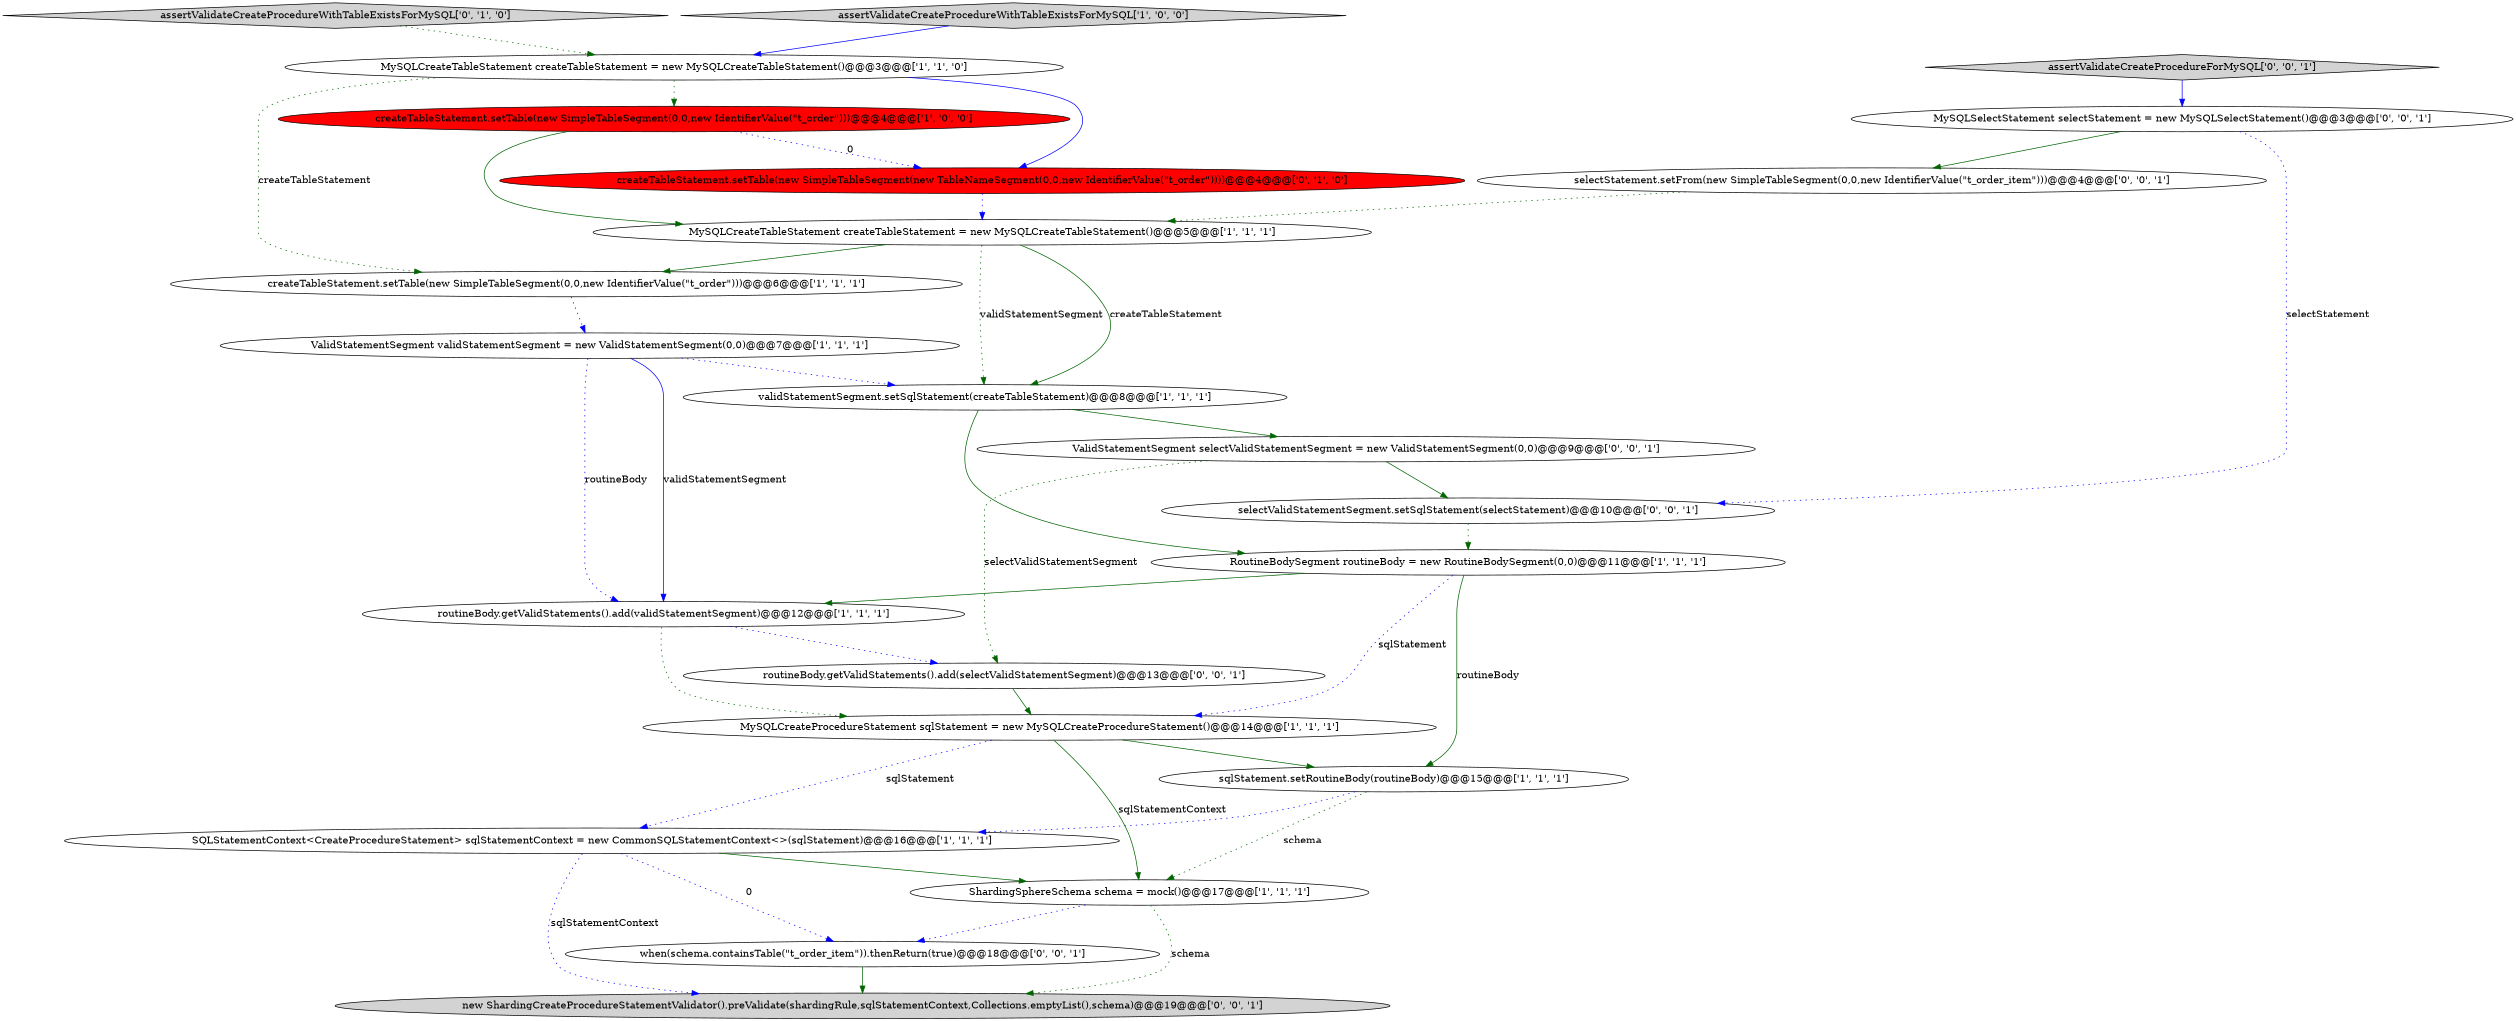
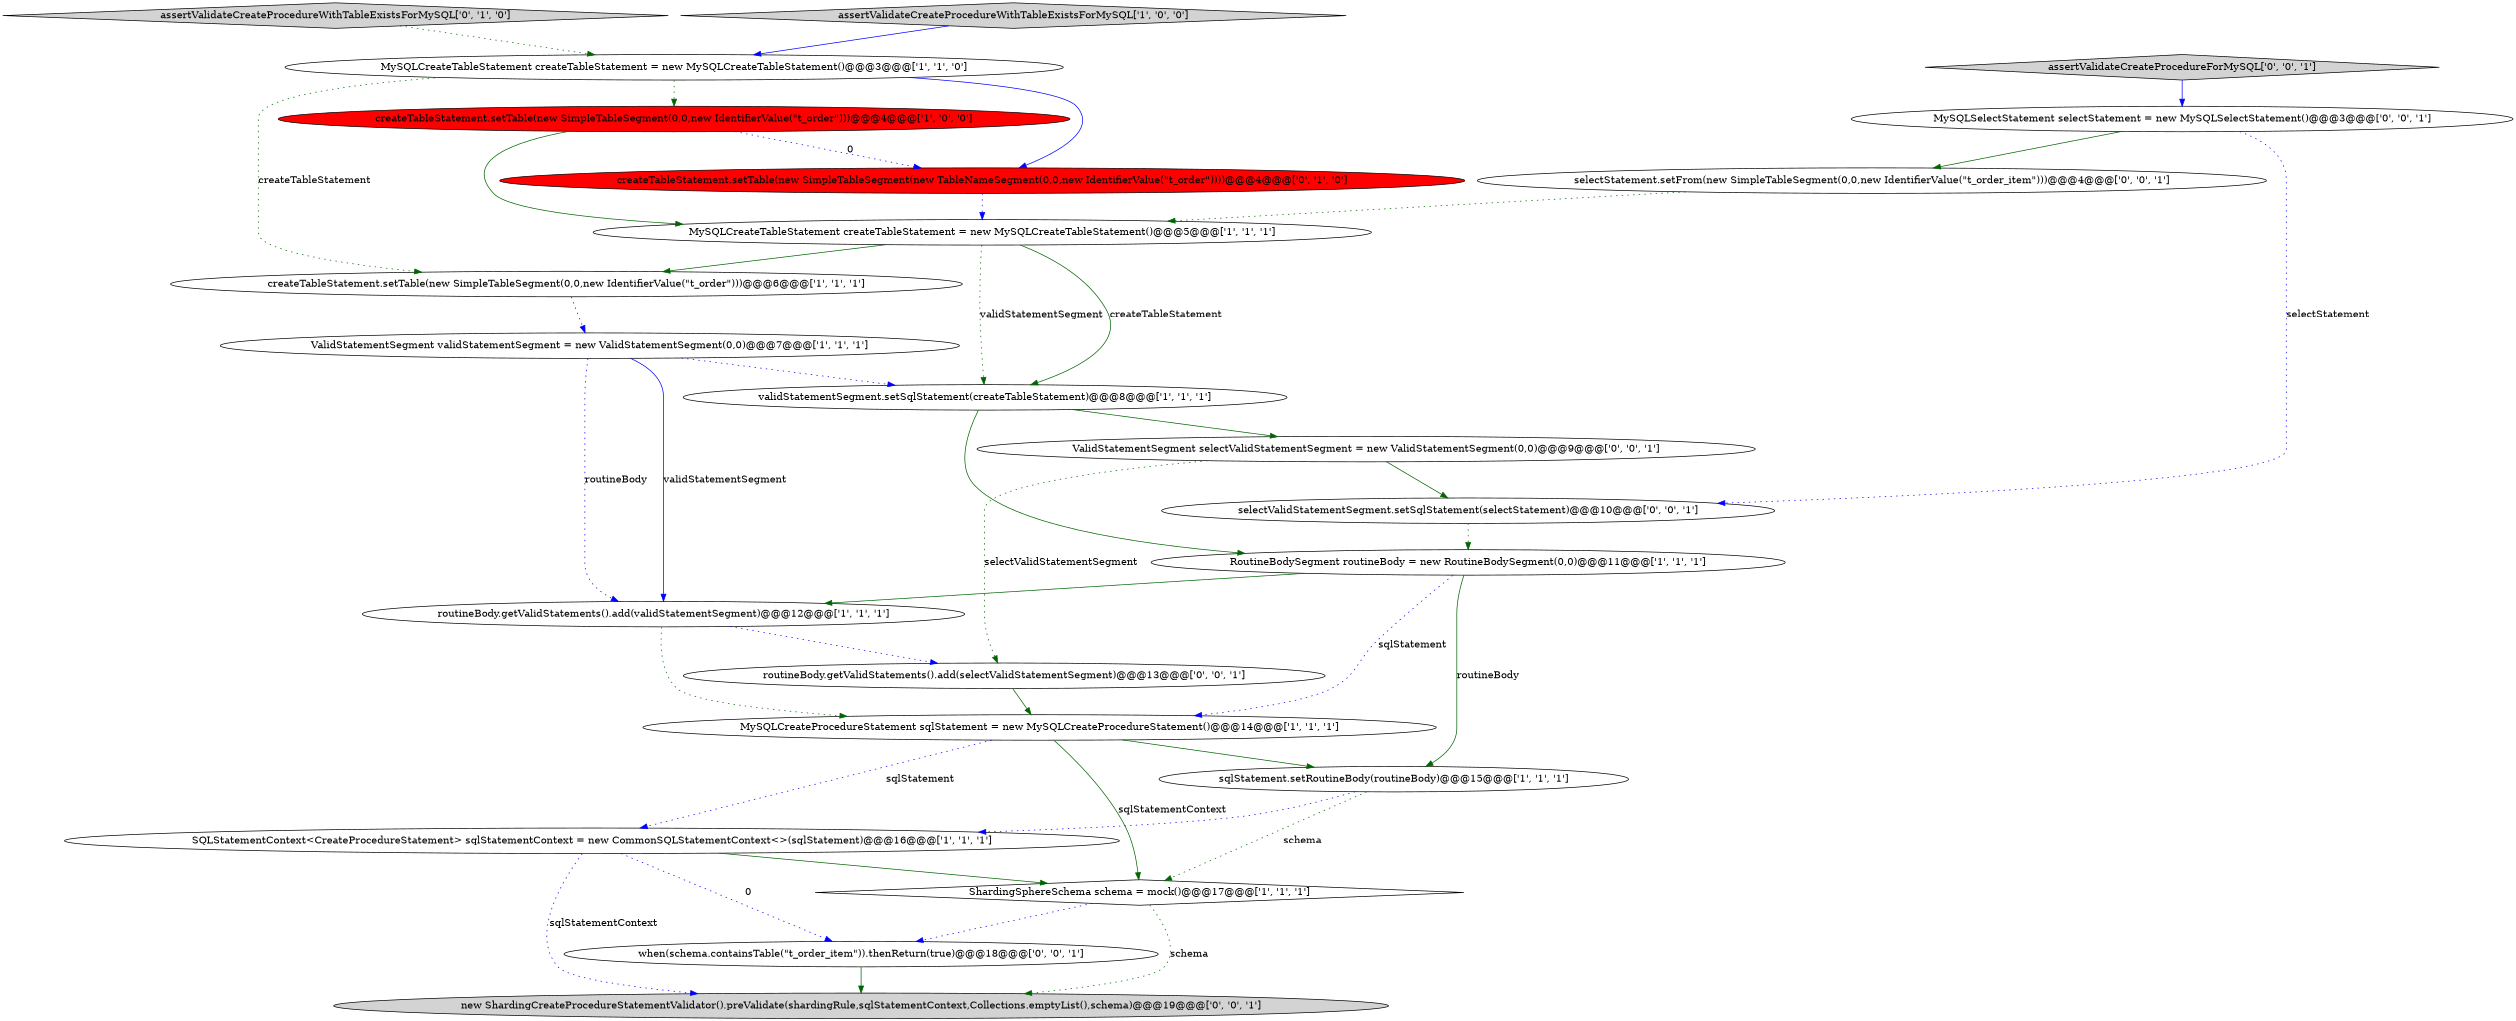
(1139, 892) -> (1139, 892)
